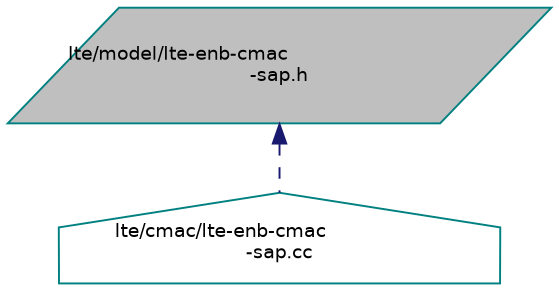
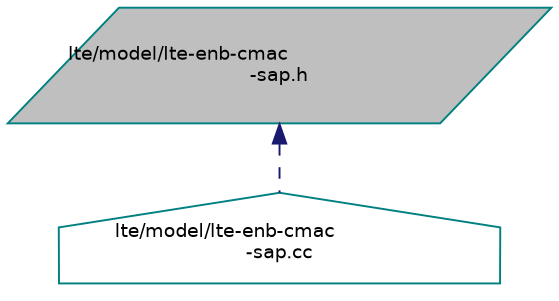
(280, 243) -> (280, 243)
